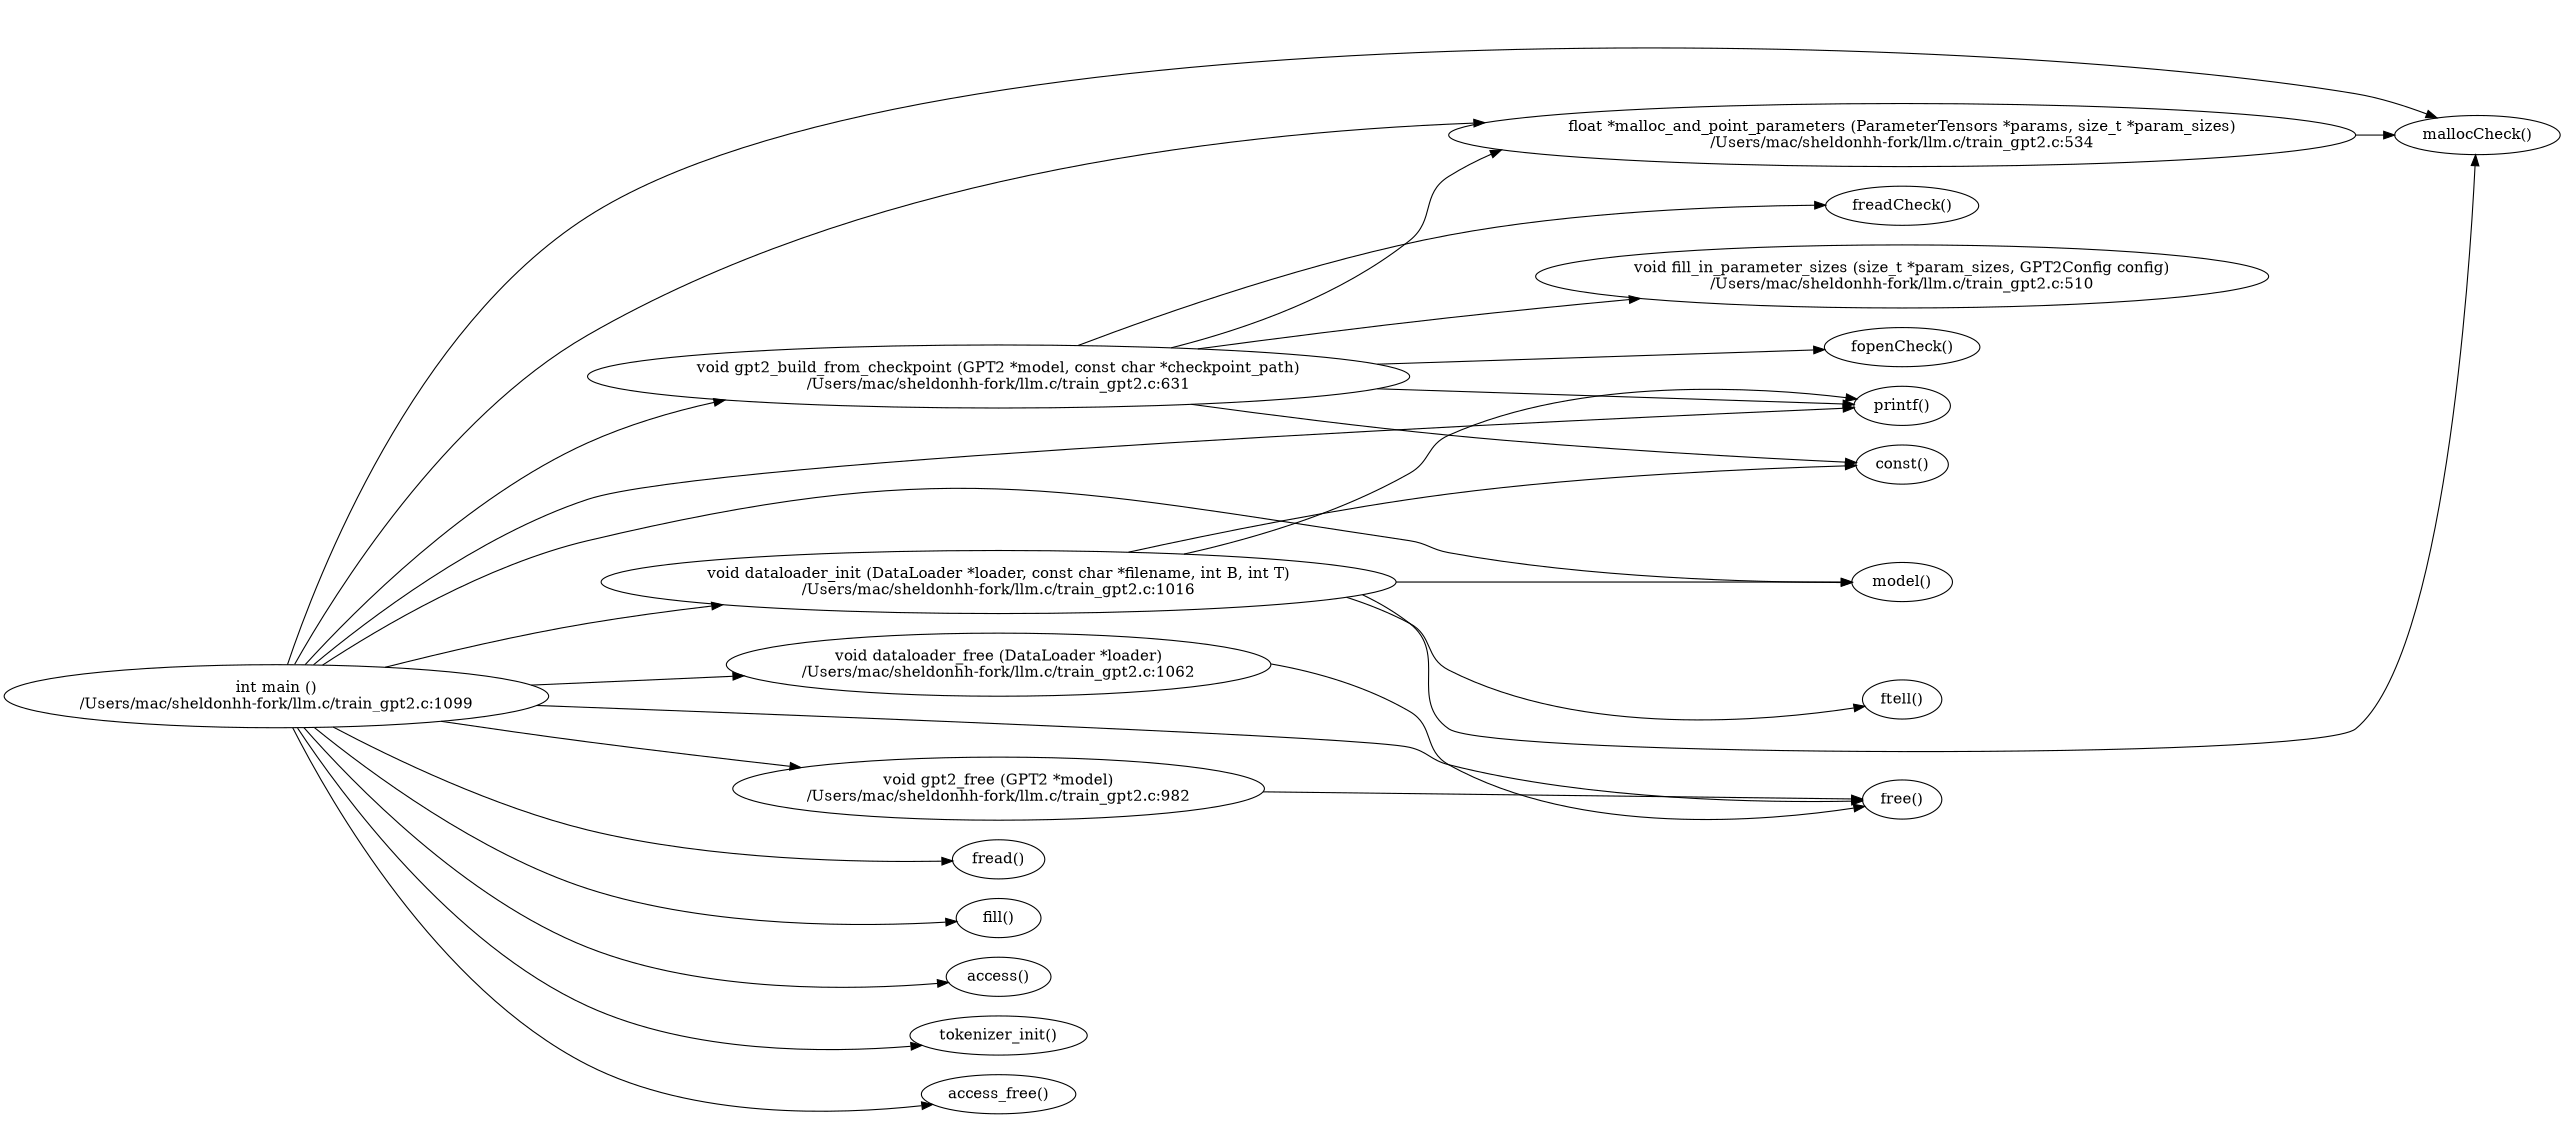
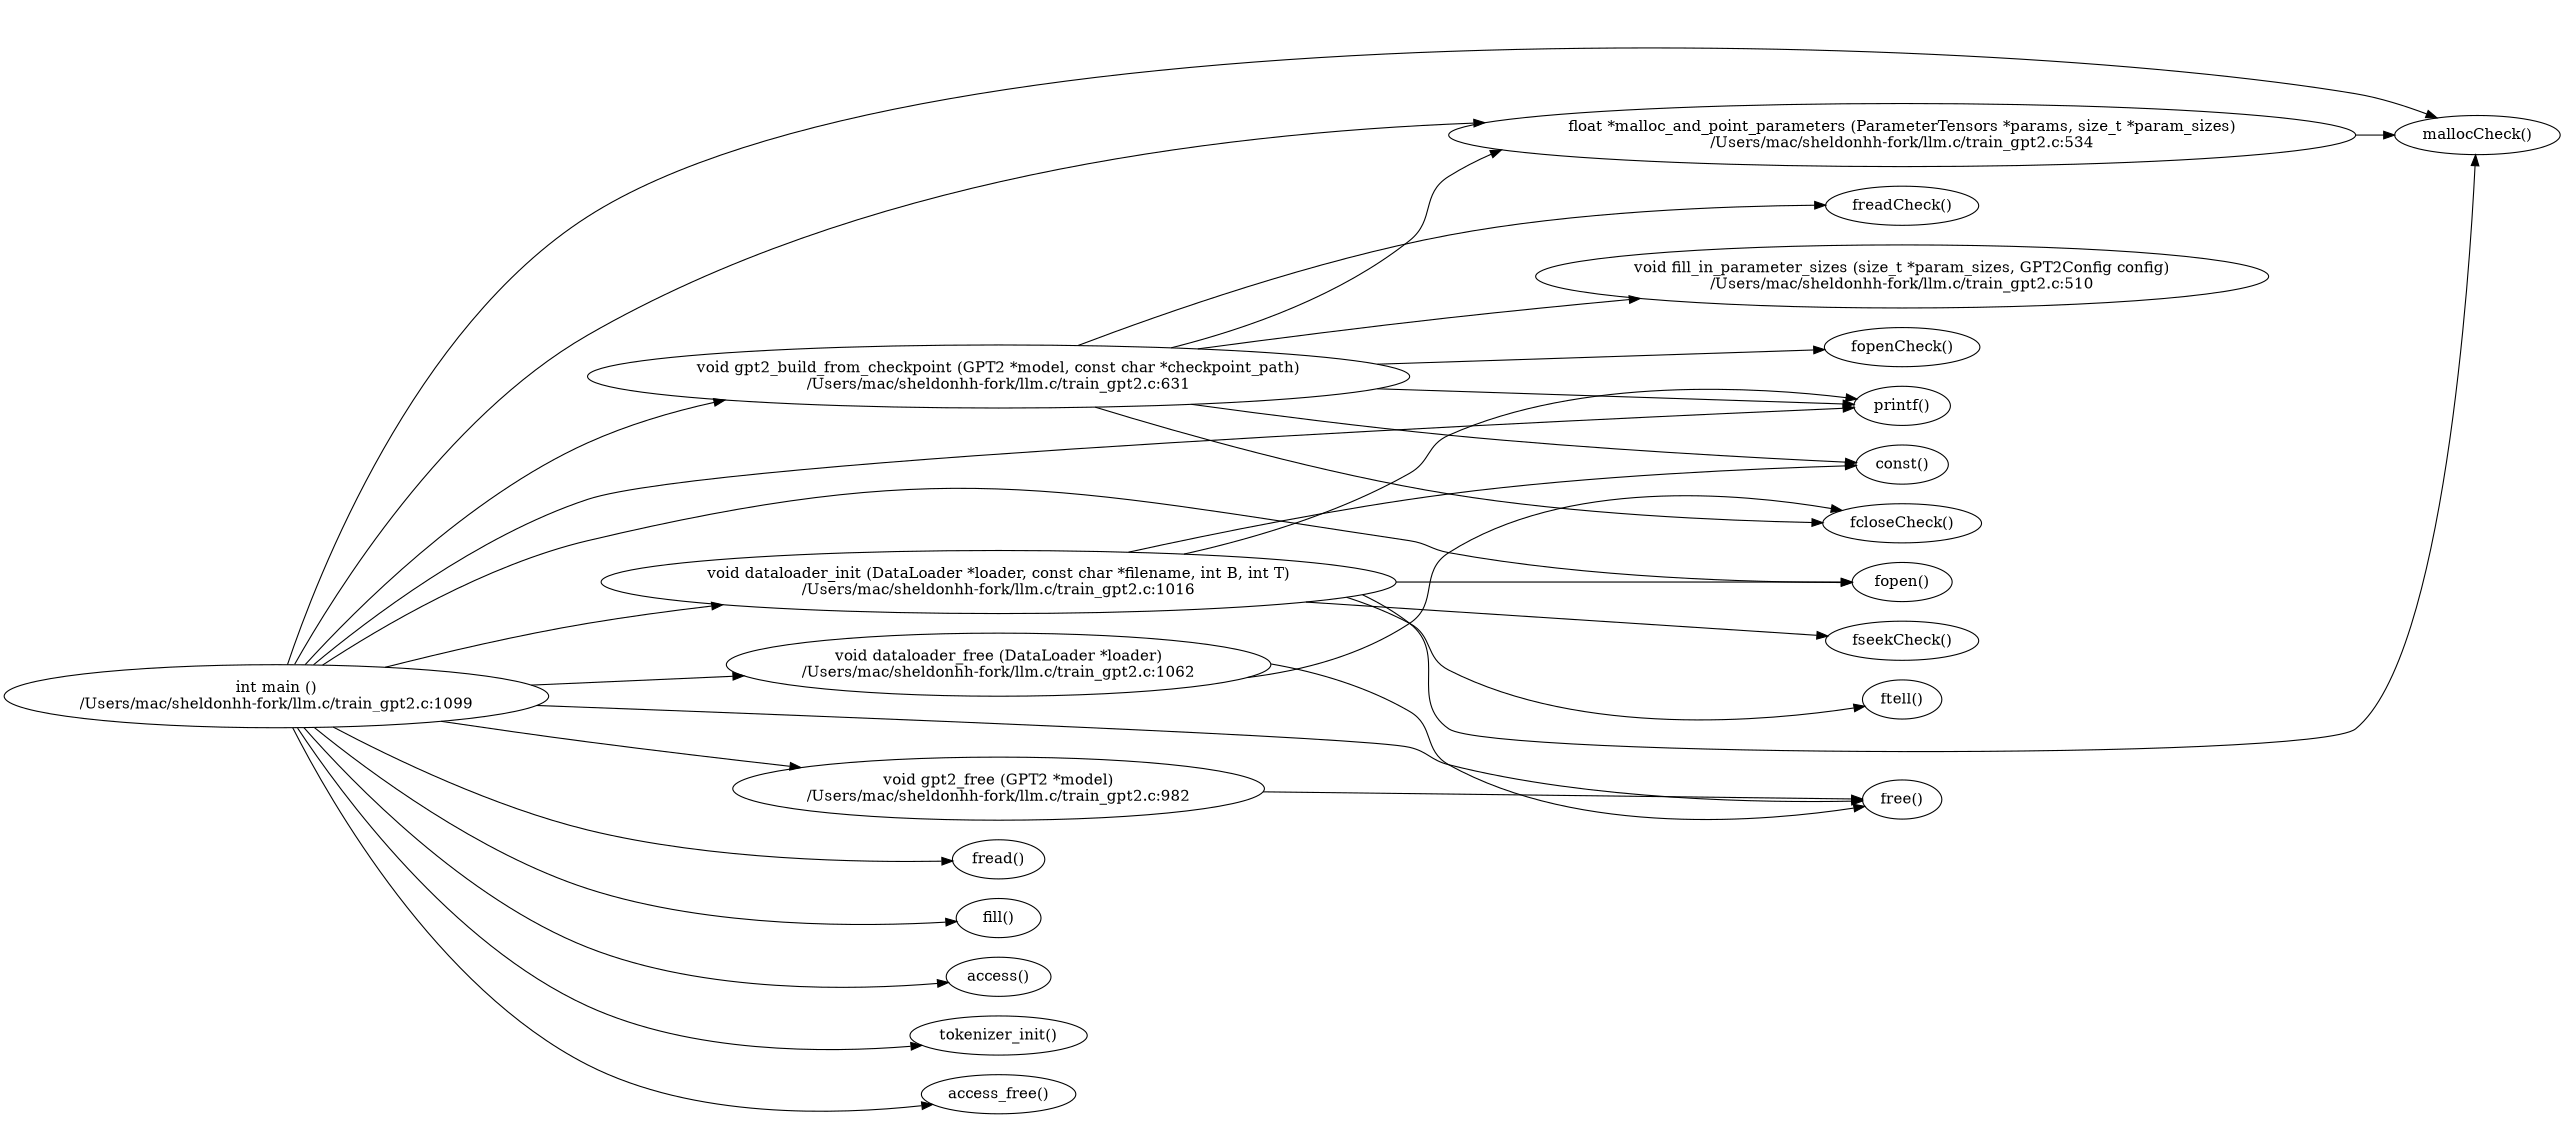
none -> (1902, 523)
(1902, 582) -> (1902, 582)
none -> (1902, 641)
